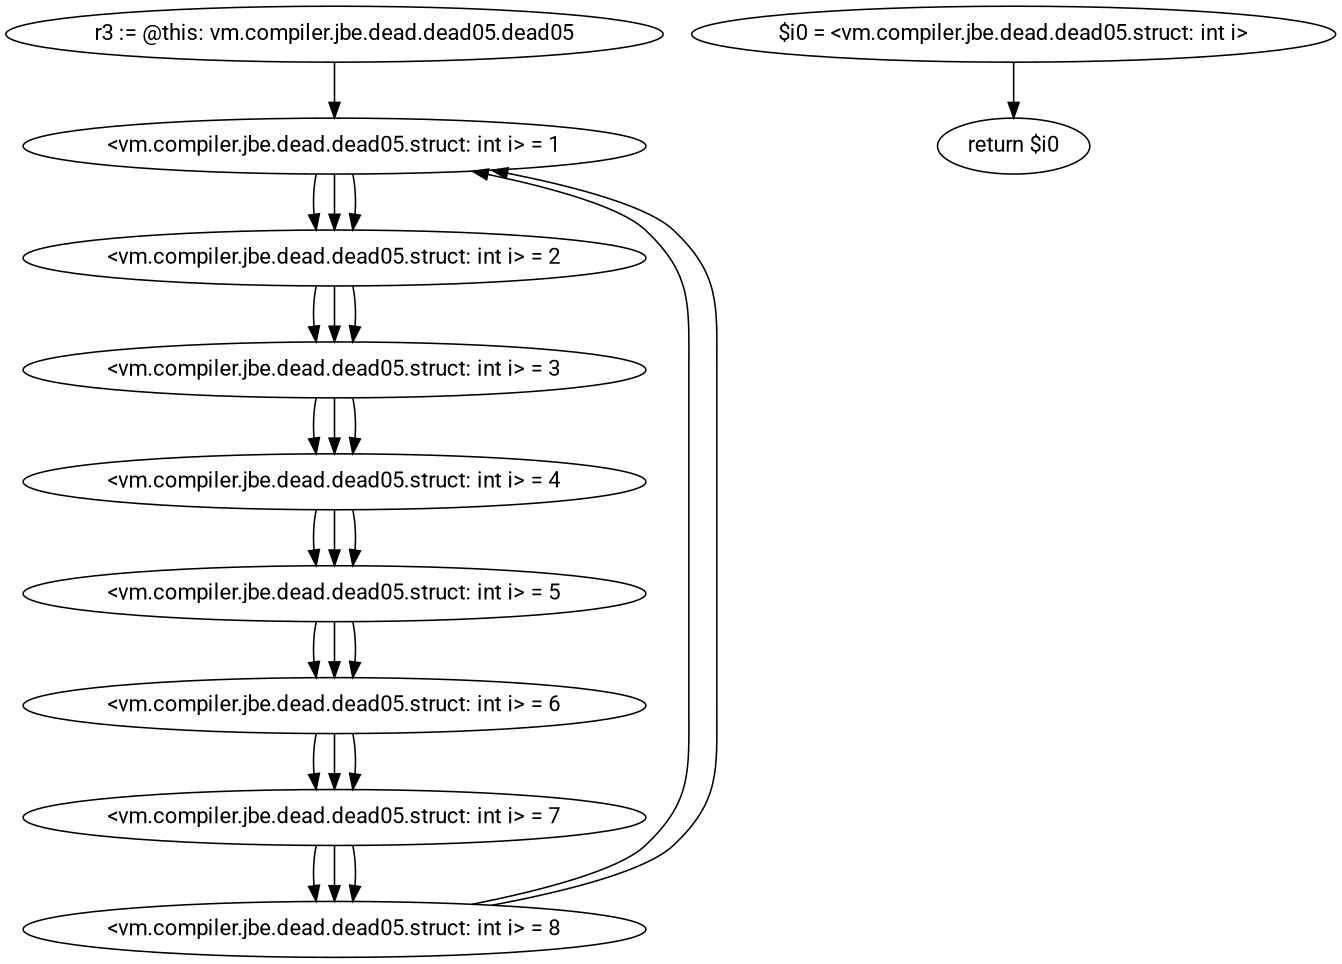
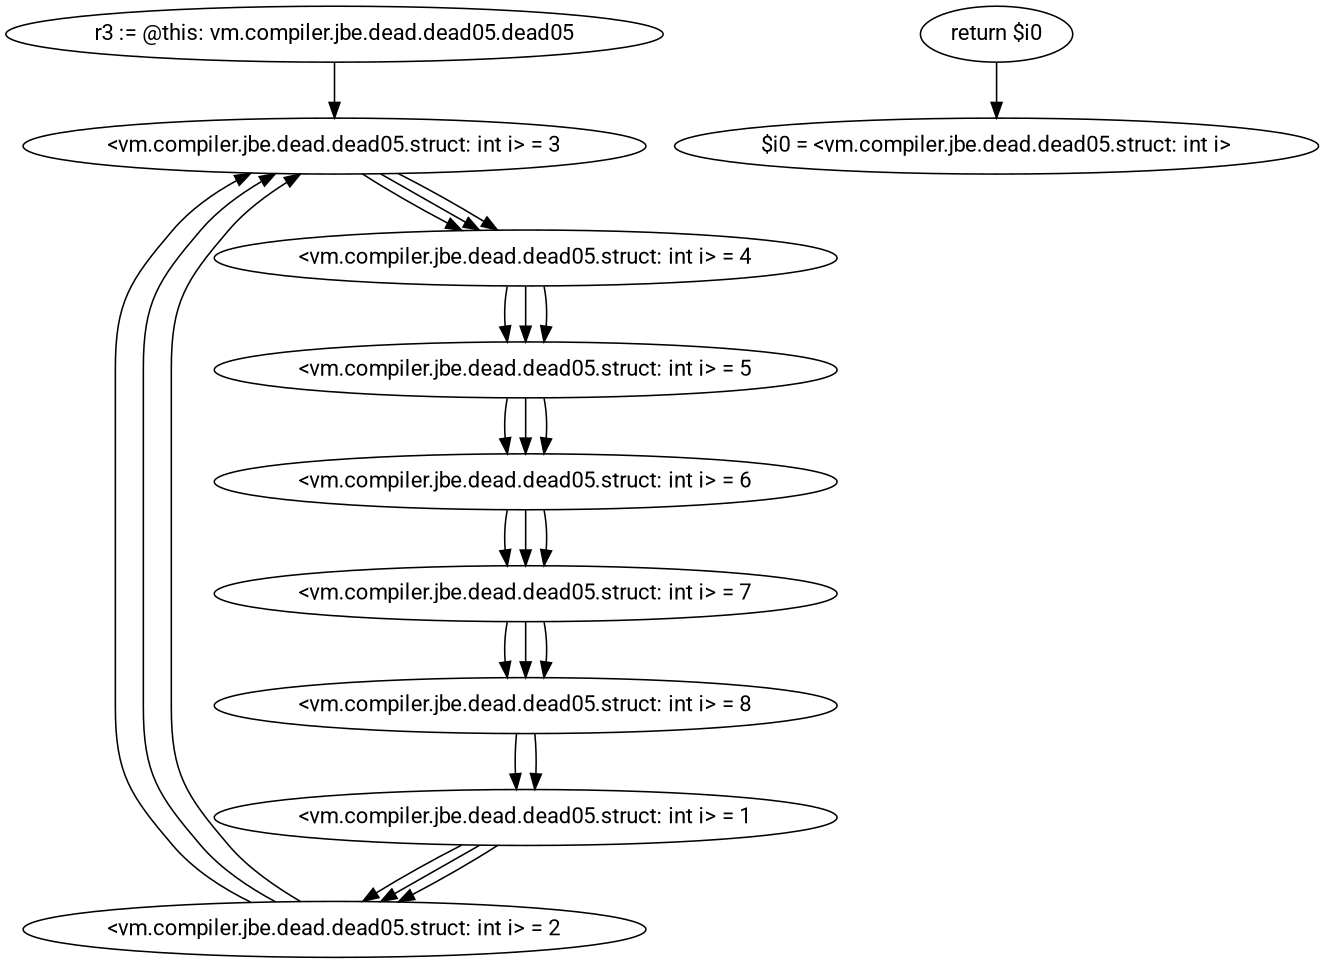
(335, 83) -> (335, 83)
(1014, 83) -> (997, 83)
